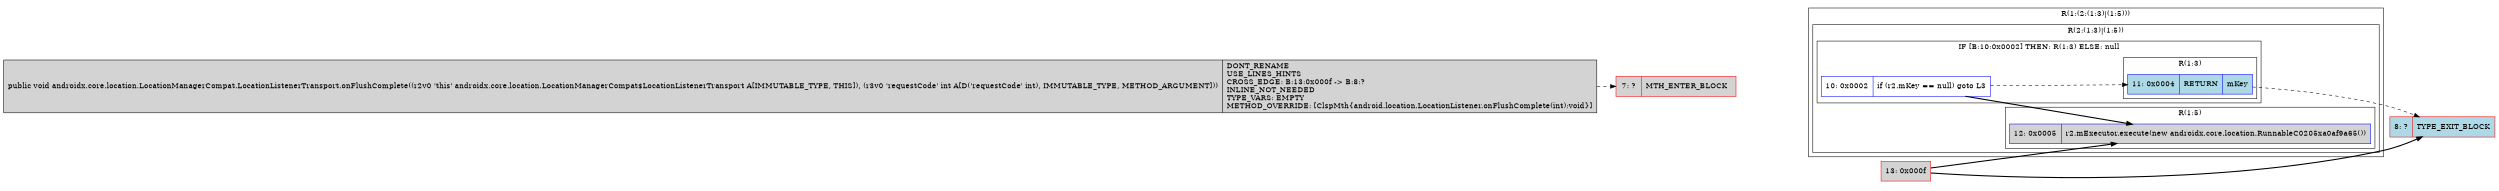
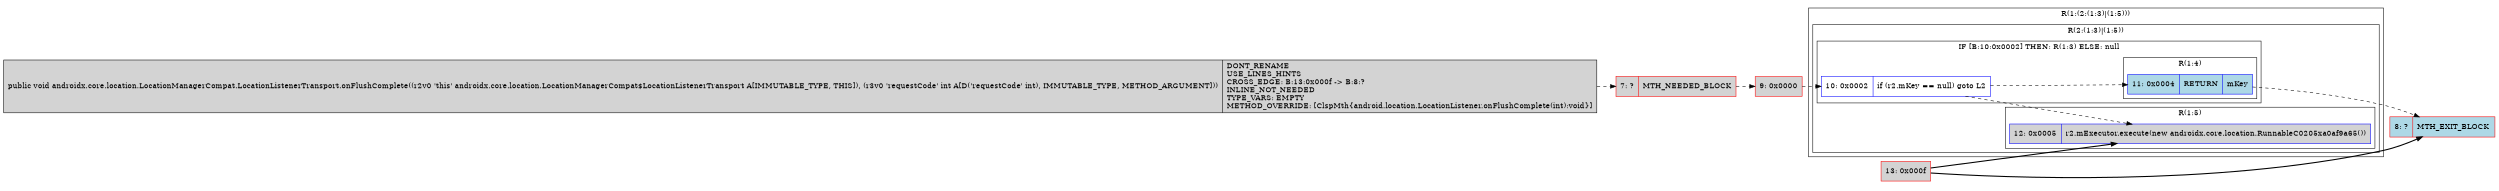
(2190, 64) -> (2190, 64)
(1687, 86) -> (1687, 86)
none -> (1779, 86)
(1932, 86) -> (1932, 86)
(2050, 110) -> (2050, 110)
(2454, 127) -> (2453, 127)
